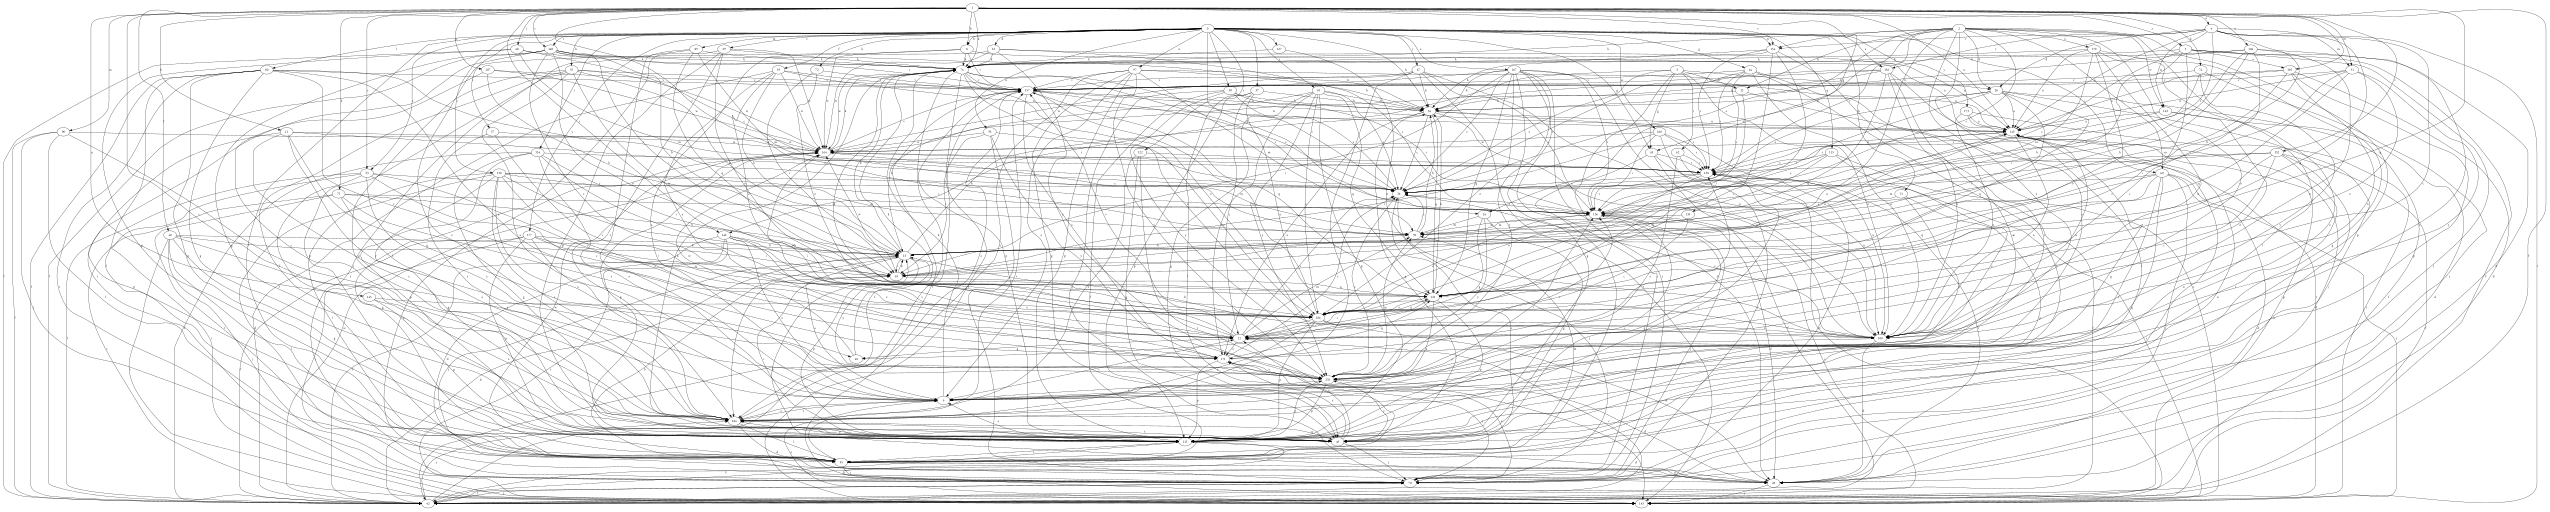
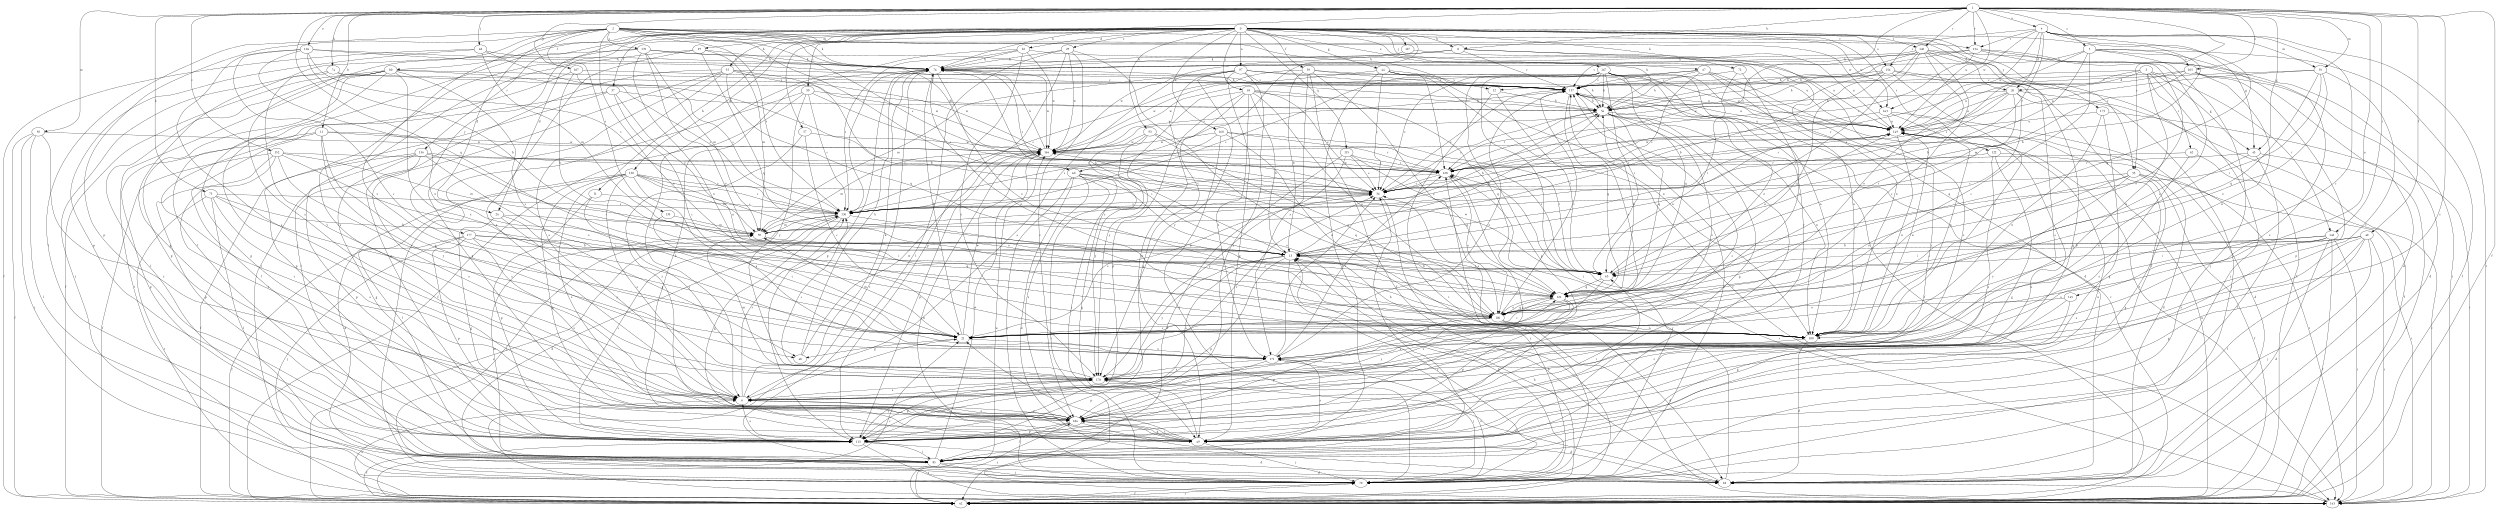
(1493, 31) -> (1685, 35)
(1036, 406) -> none
